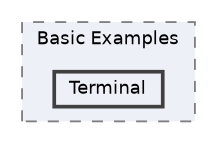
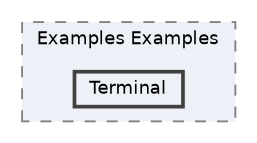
(108, 40) -> (129, 40)
